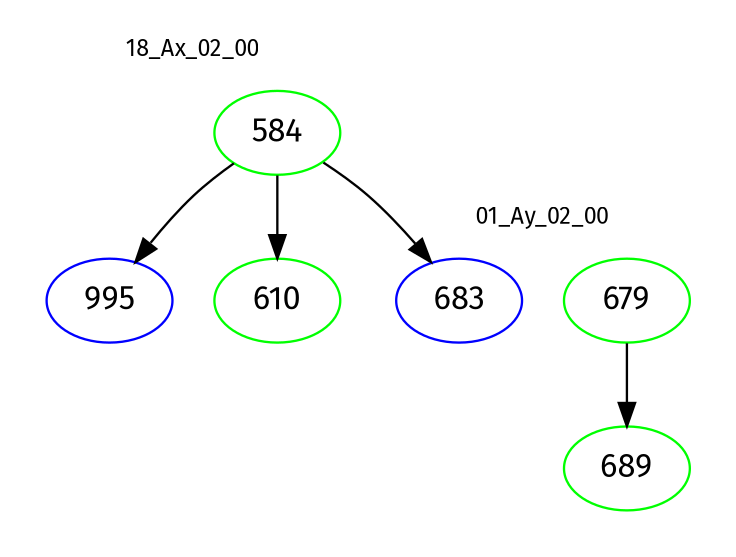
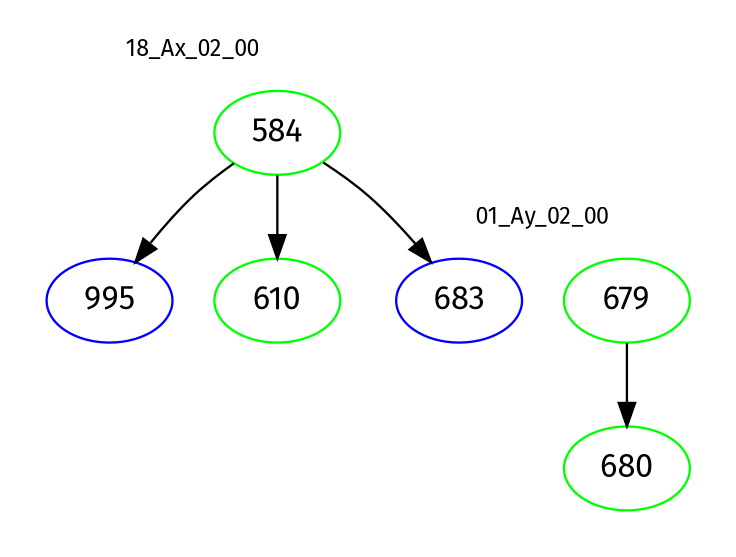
(627, 468) -> (627, 468)
